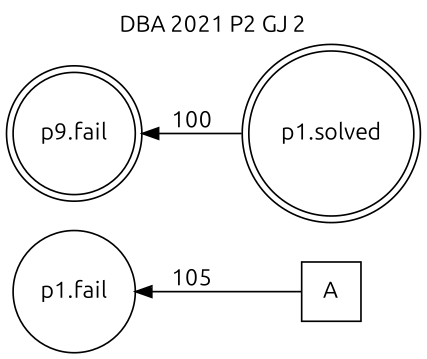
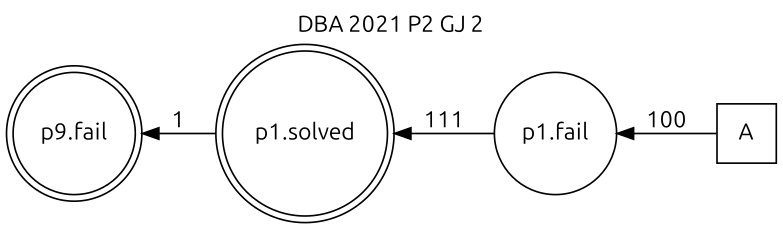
(192, 121) -> (179, 121)
none -> (452, 133)
(192, 279) -> (667, 121)
